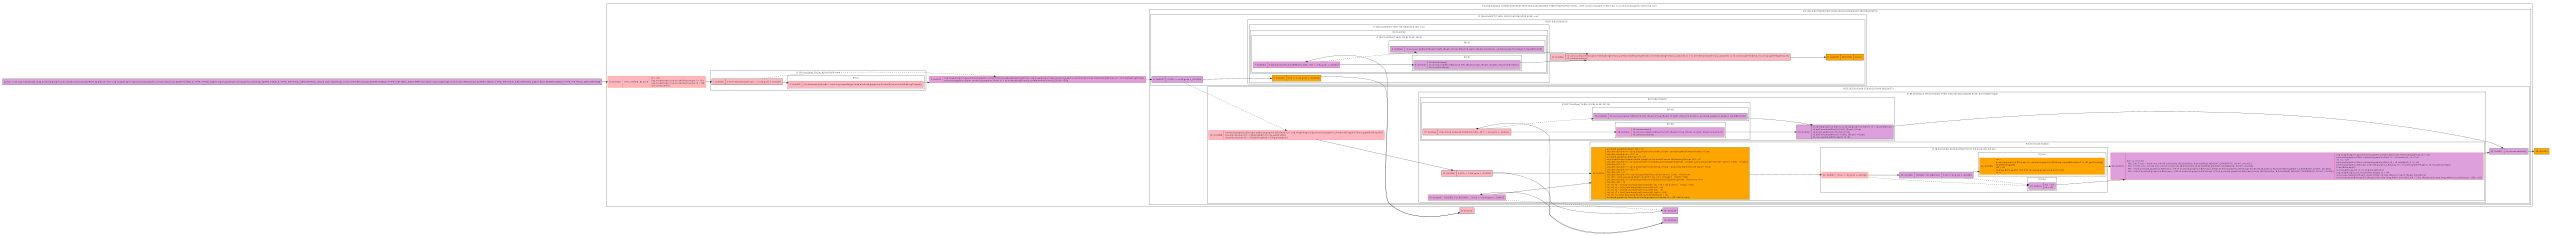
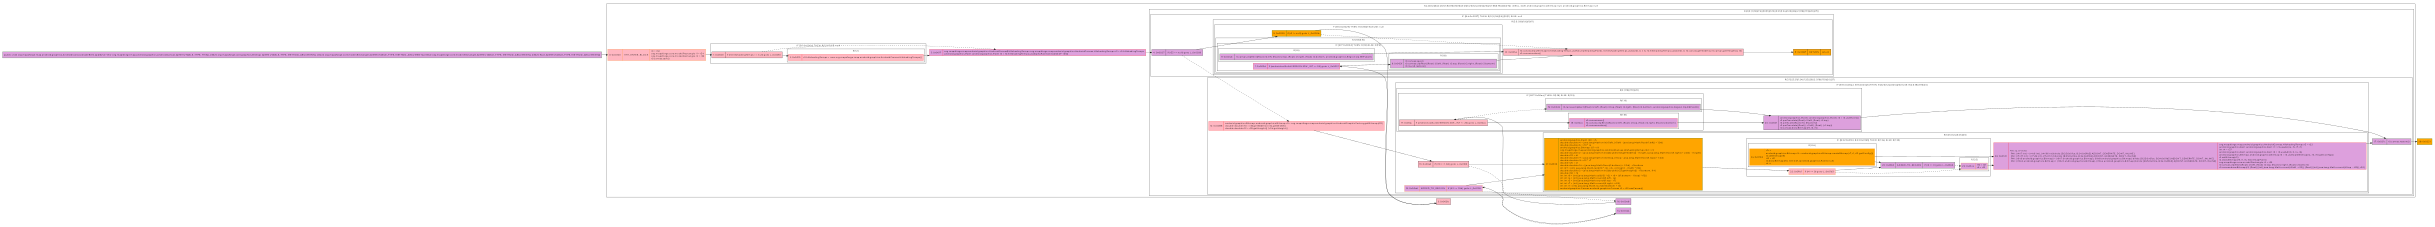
none -> (1443, 42)
(1368, 56) -> none
(1975, 172) -> (1877, 162)
(2042, 186) -> (1974, 166)
(1548, 192) -> (1527, 220)
